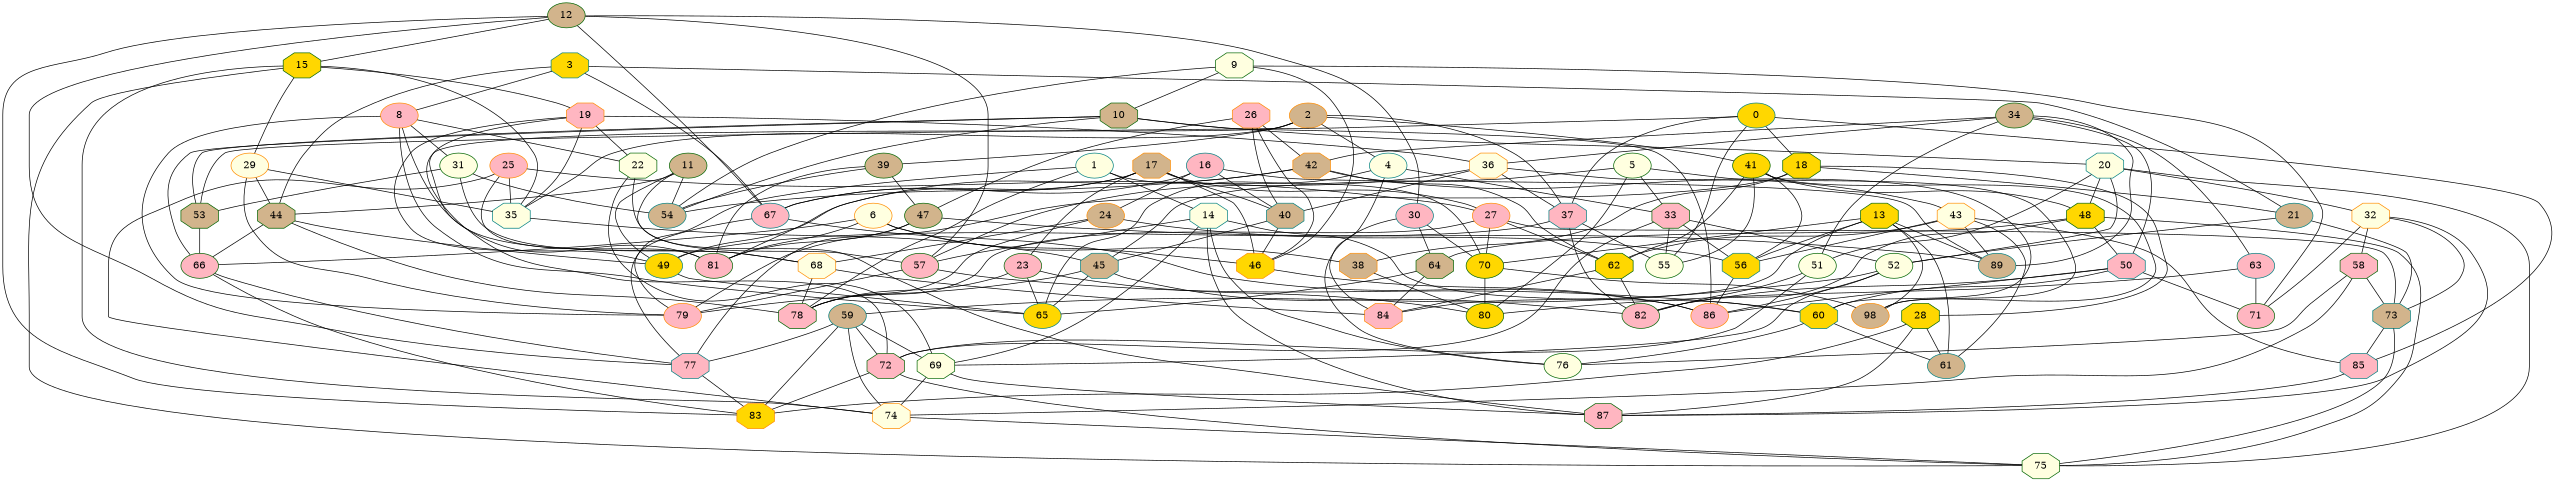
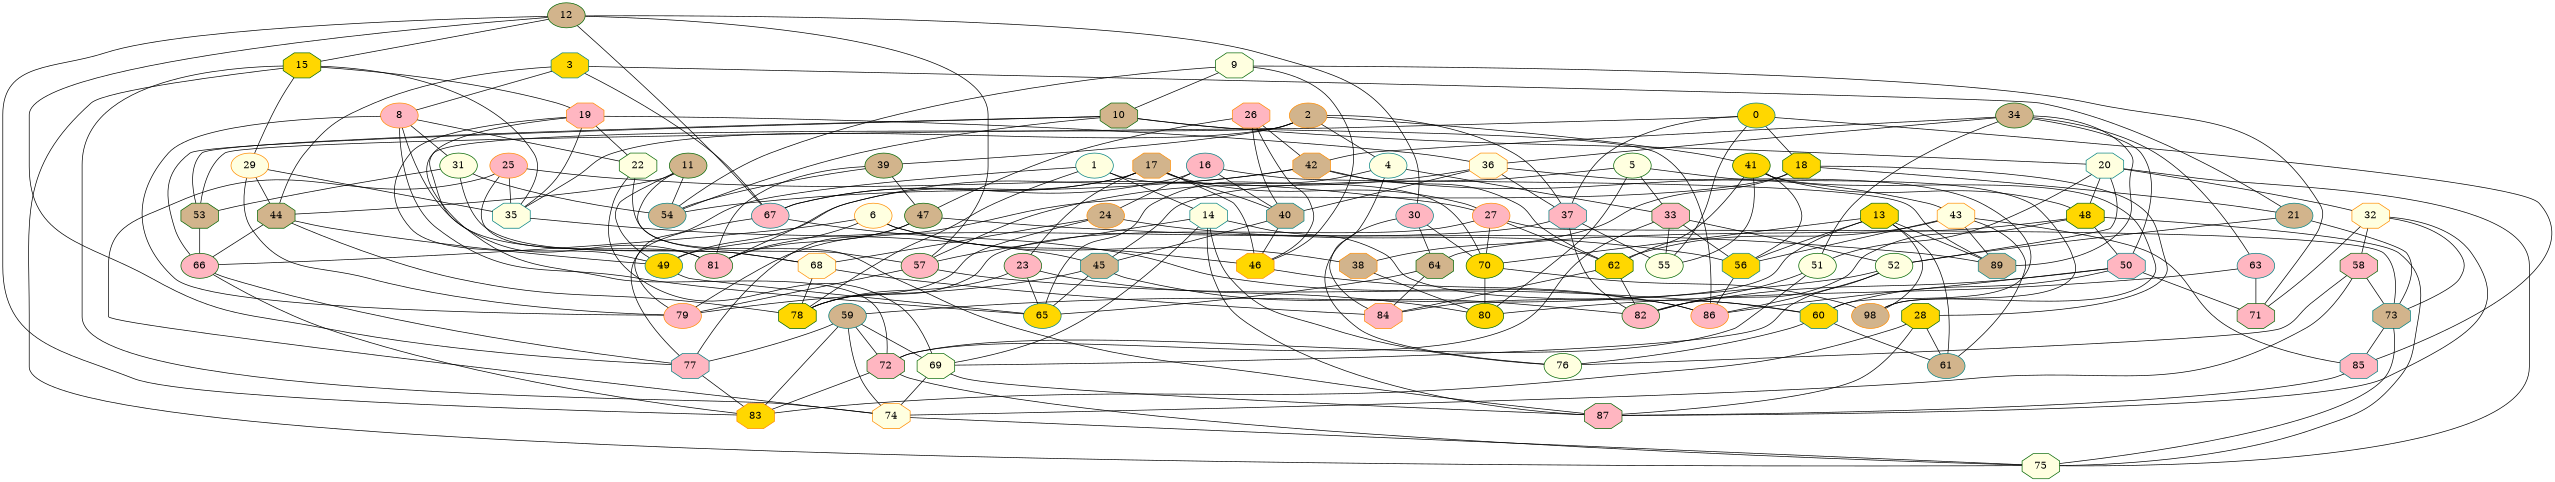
(1997, 266) -> (1997, 266)
(797, 316) -> (797, 316)
(2256, 316) -> (2256, 316)
